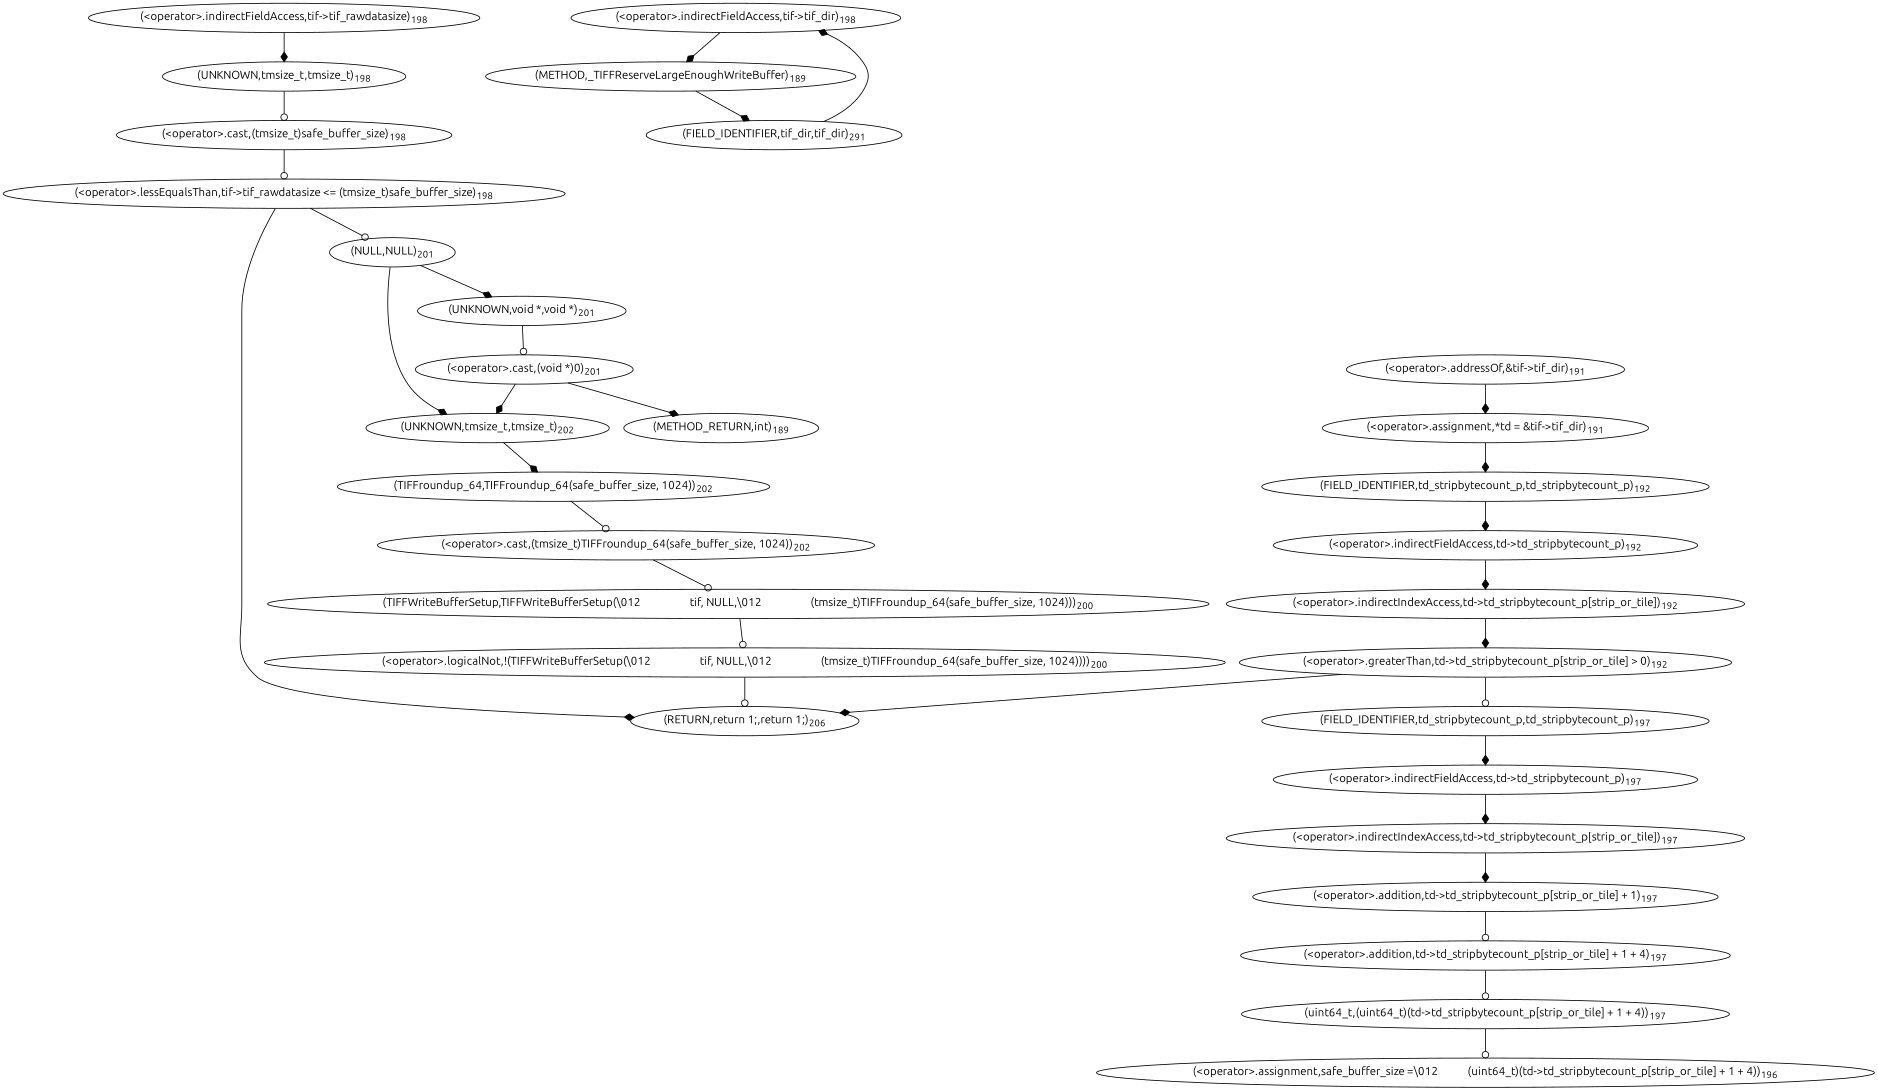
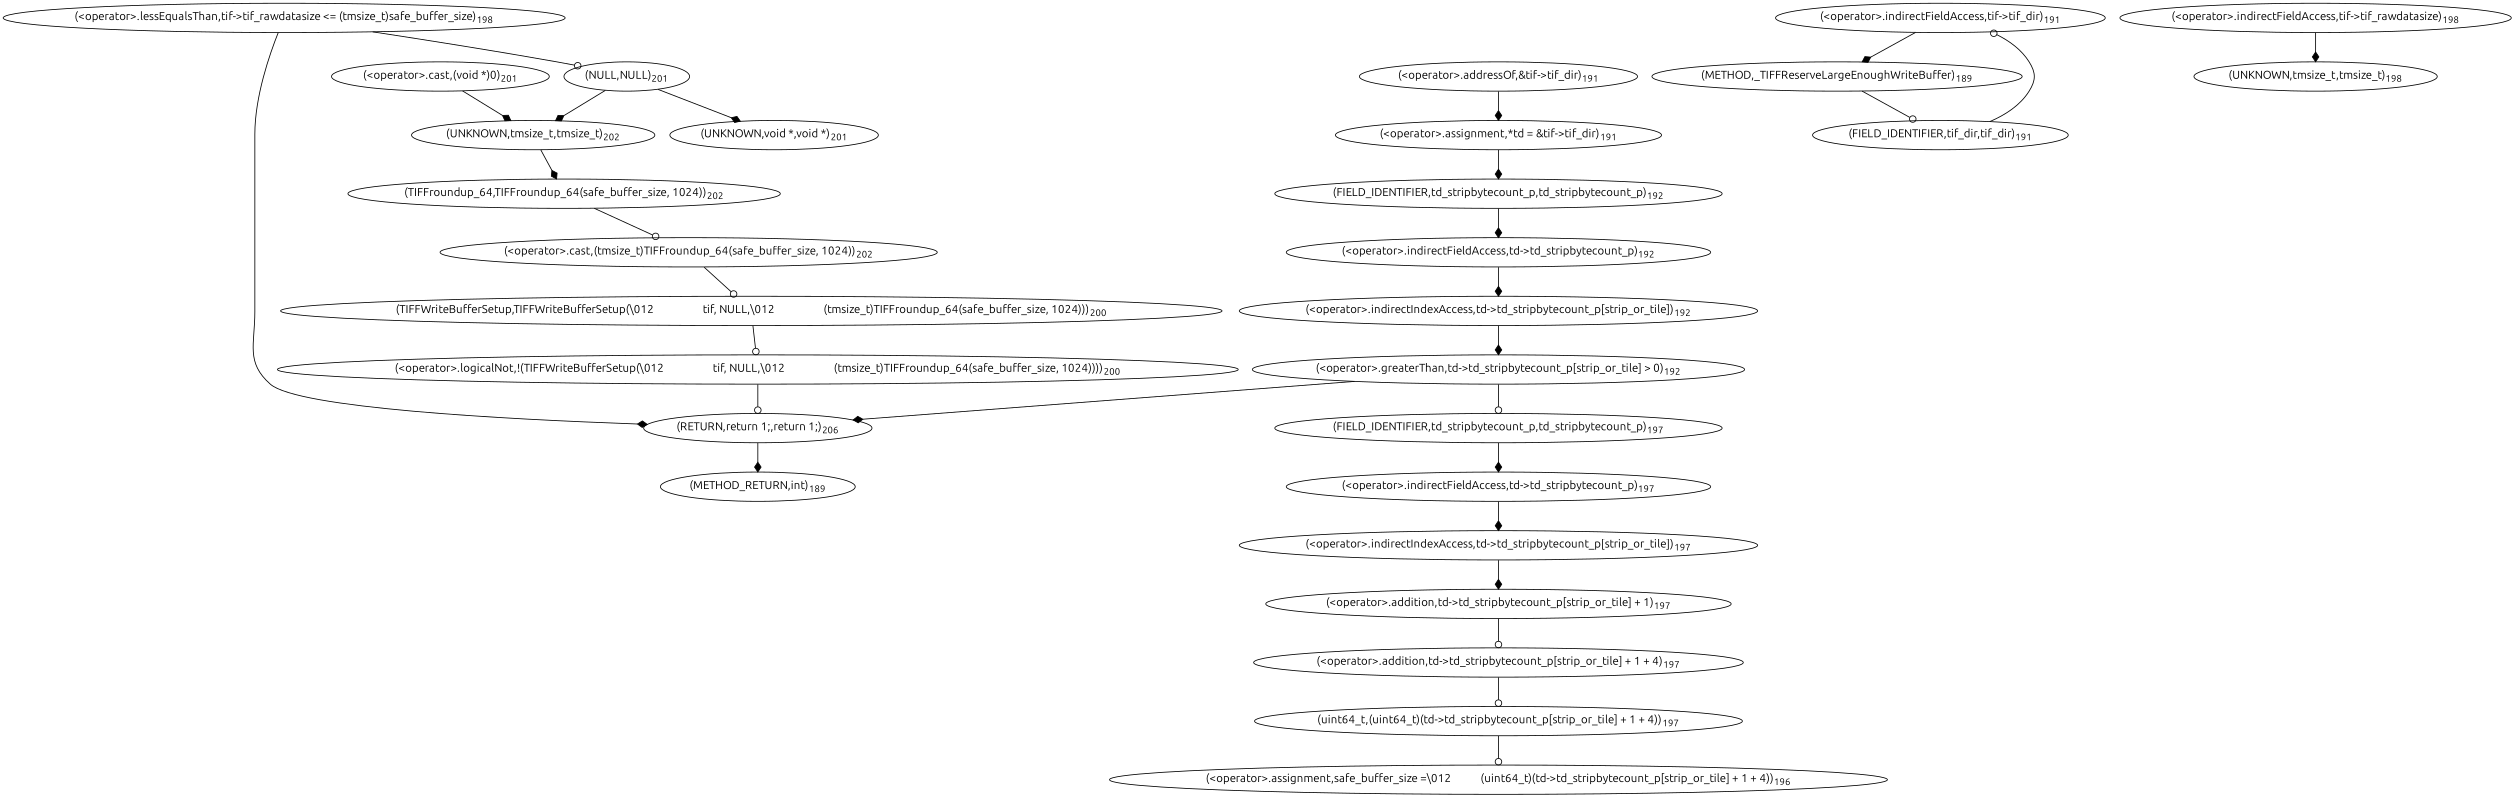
(848, 17) -> (2052, 17)
(868, 79) -> (2034, 80)
(718, 103) -> (1886, 104)
(858, 134) -> (2024, 134)
(284, 135) -> none
(523, 337) -> none
(618, 398) -> (758, 453)
